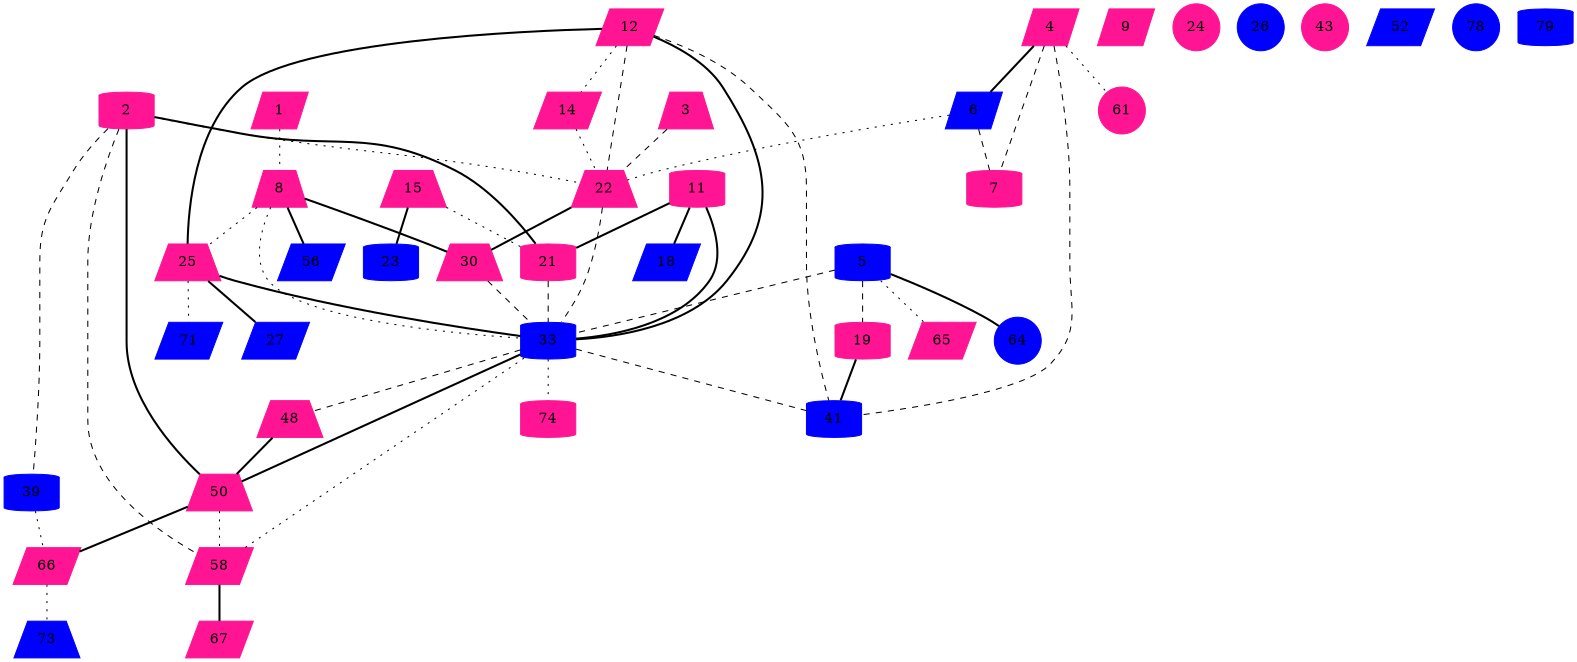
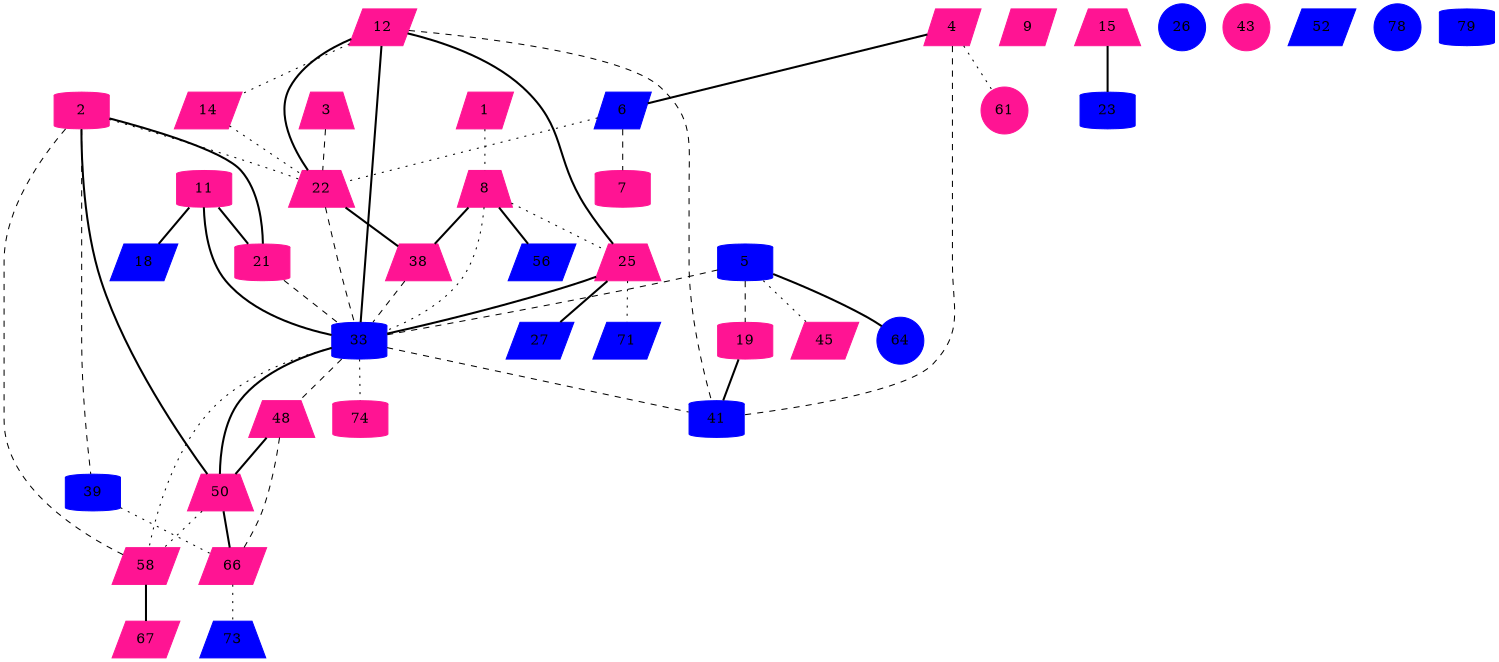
(1196, 27) -> none
(617, 108) -> (288, 92)
(1022, 108) -> none
(483, 227) -> none
(470, 262) -> (419, 262)
(942, 341) -> (825, 341)
none -> (268, 495)
